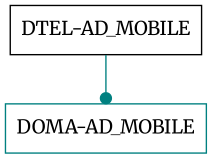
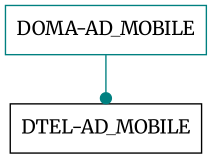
(106, 74) -> (106, 74)
